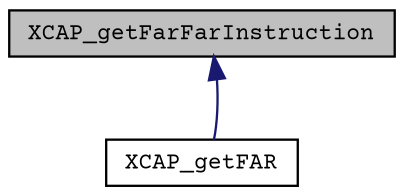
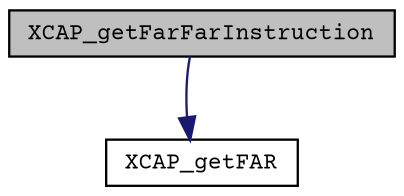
(217, 110) -> (187, 87)
